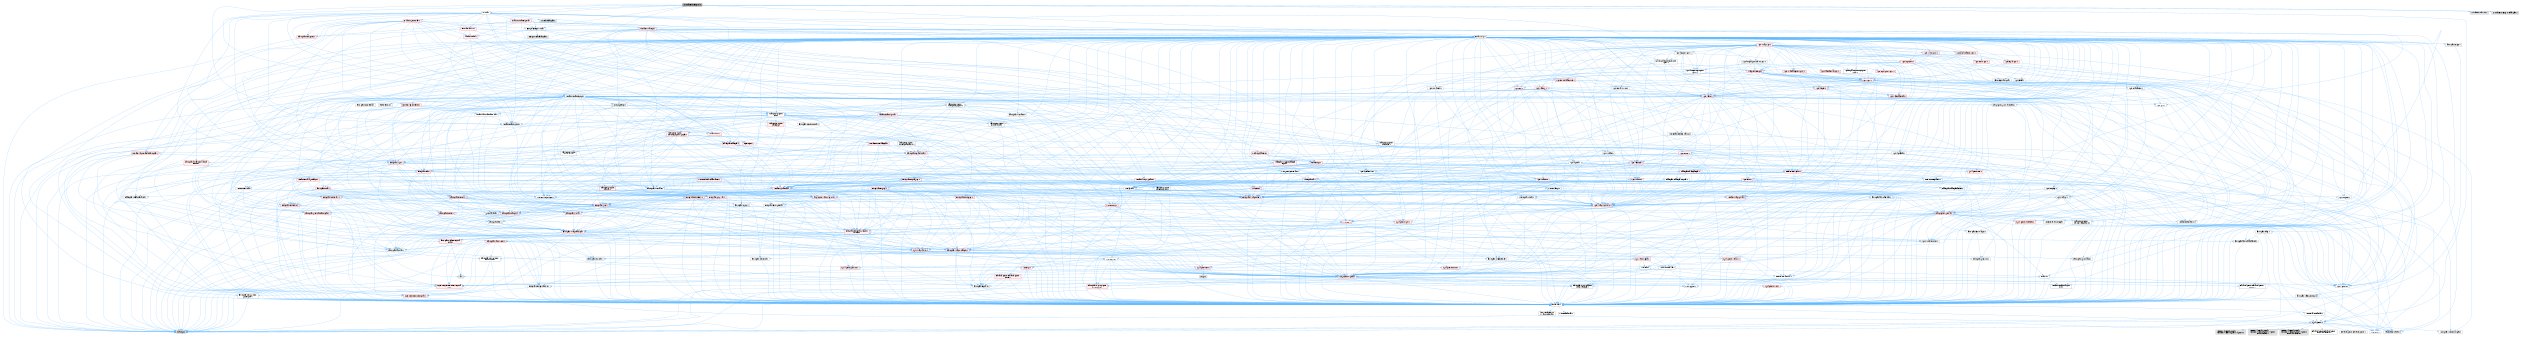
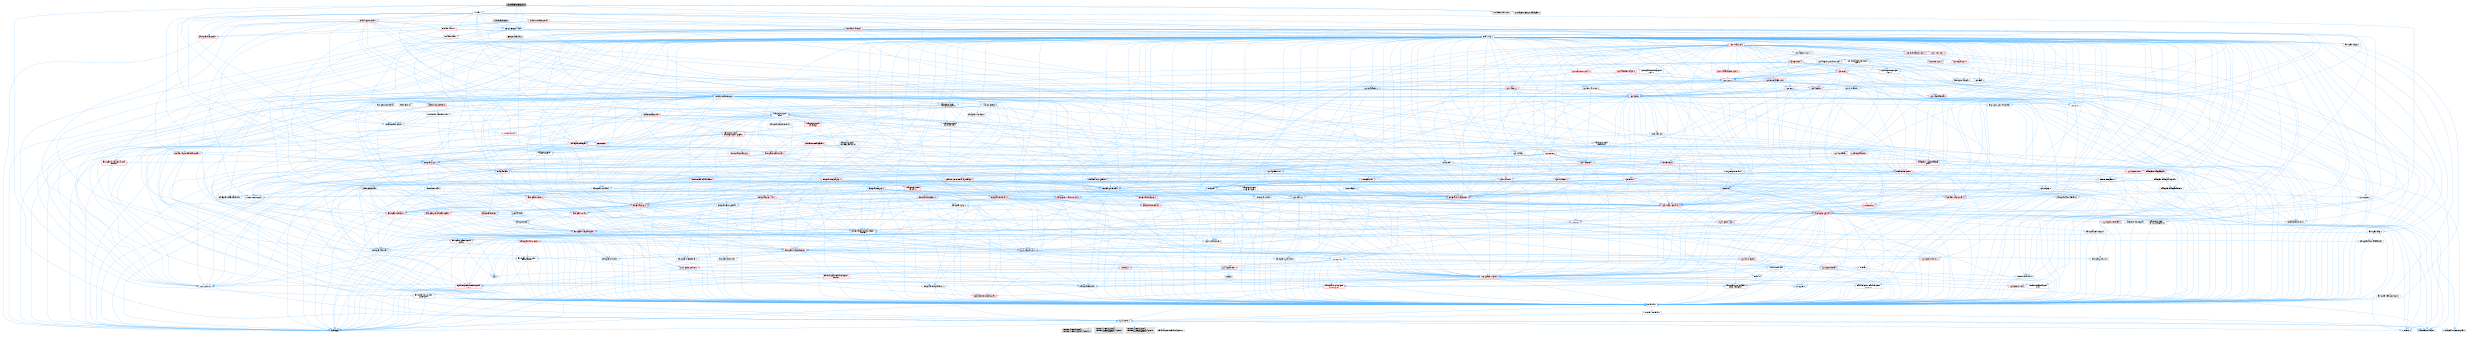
(538, 37) -> (515, 37)
(1755, 71) -> (1842, 71)
(1680, 134) -> (1657, 134)
none -> (740, 153)
(308, 180) -> (959, 180)
(1163, 189) -> (1249, 189)
(1547, 314) -> none
(1566, 314) -> none
(2324, 332) -> none
